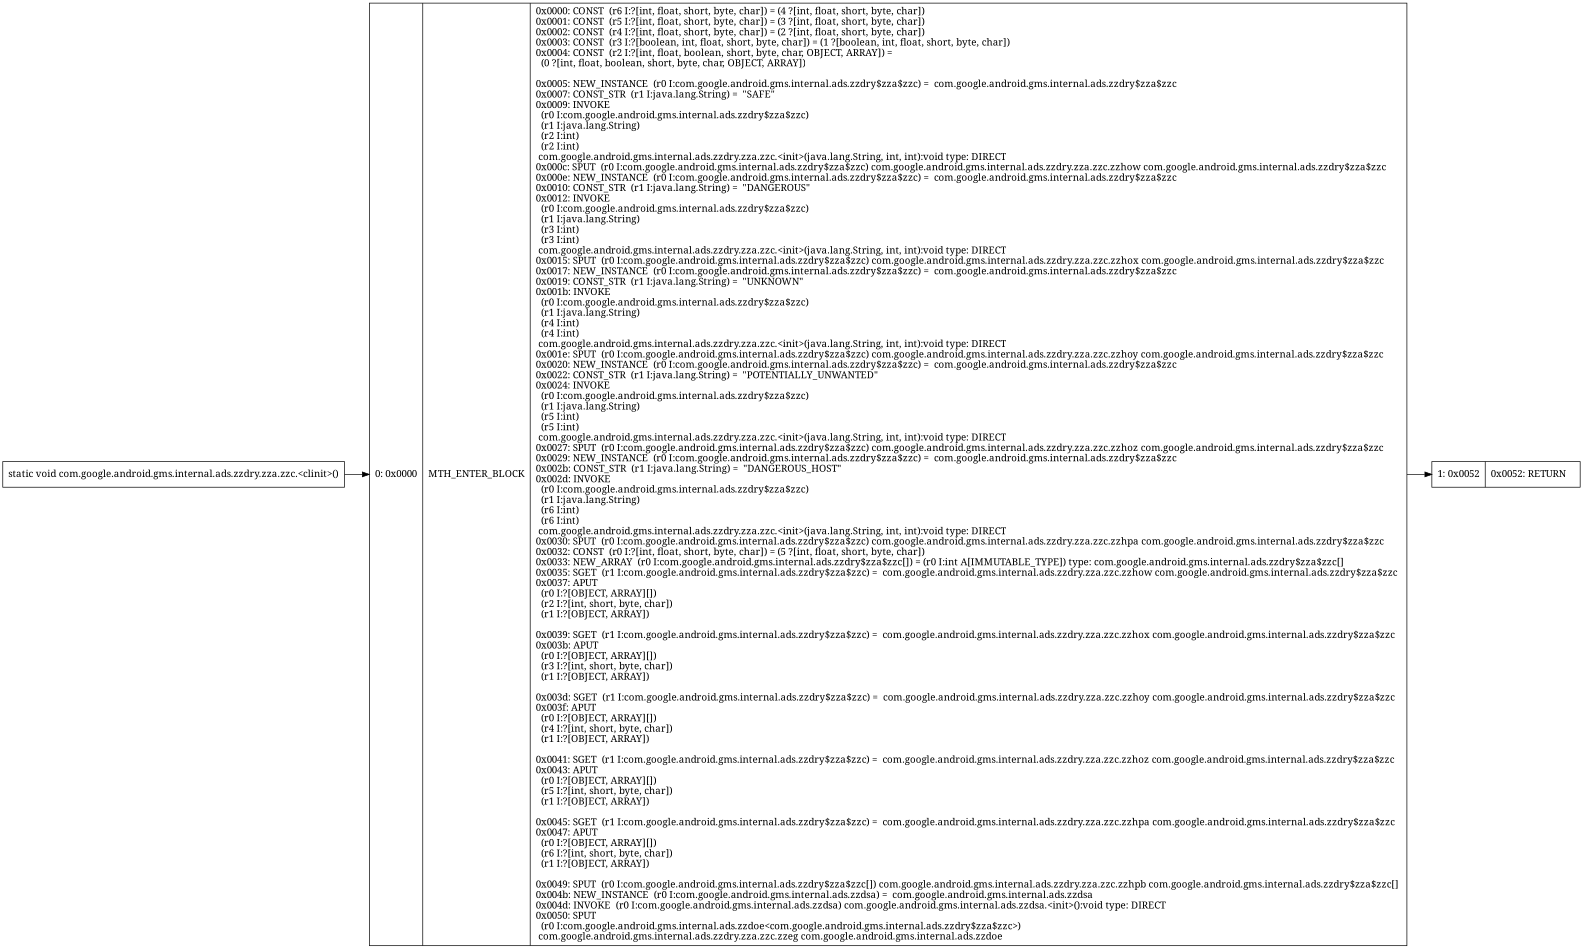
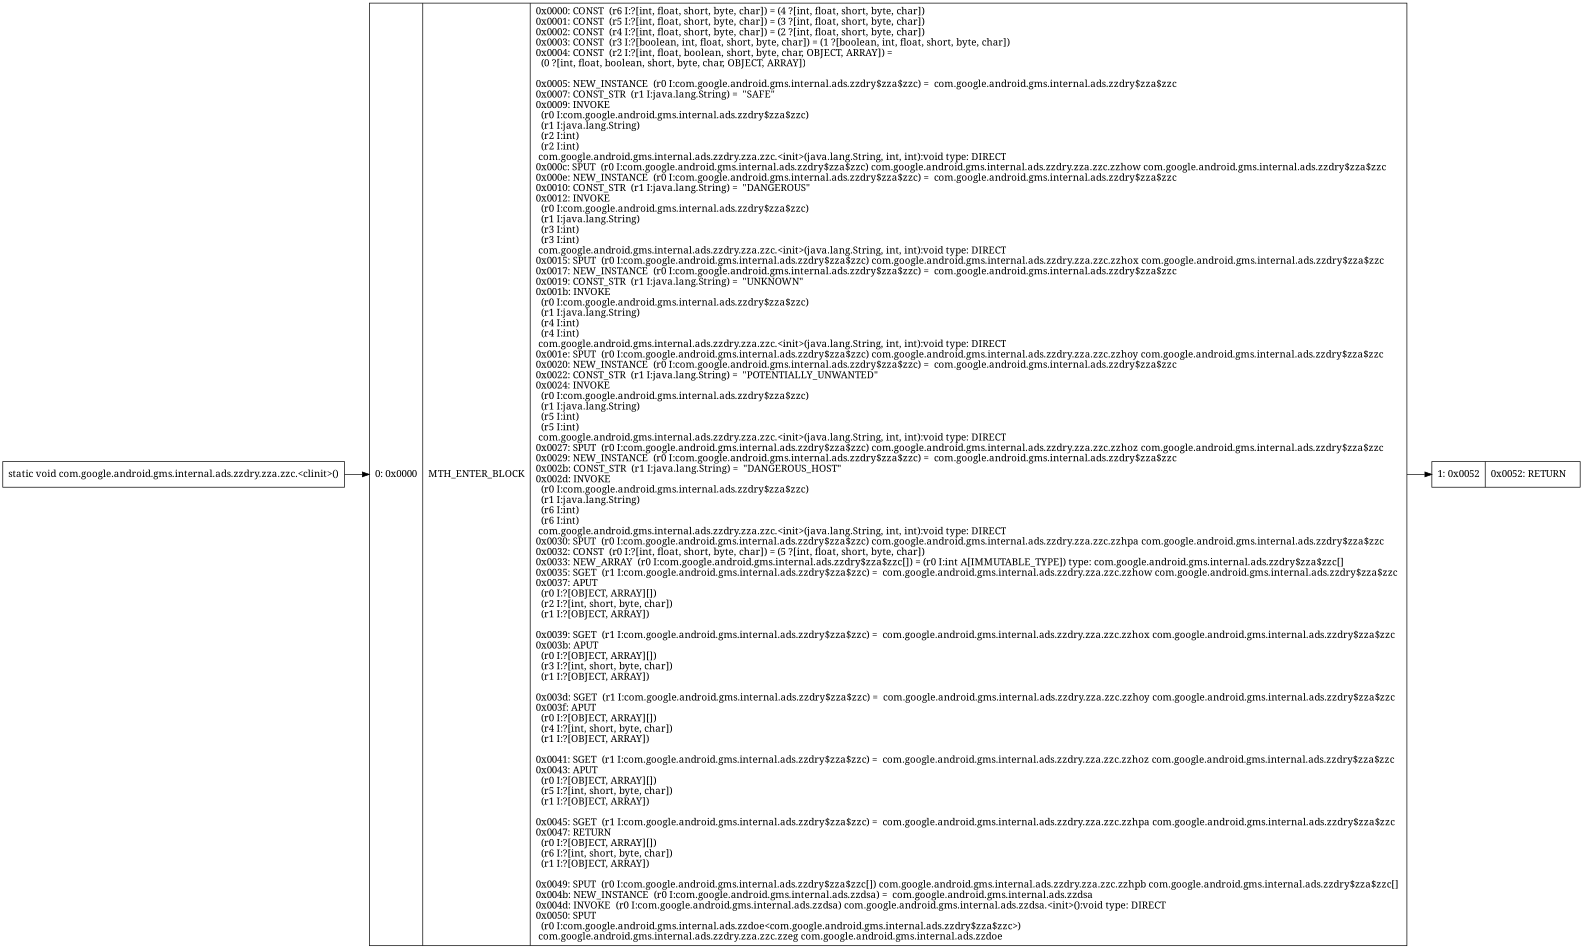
(569, 833) -> (576, 833)
